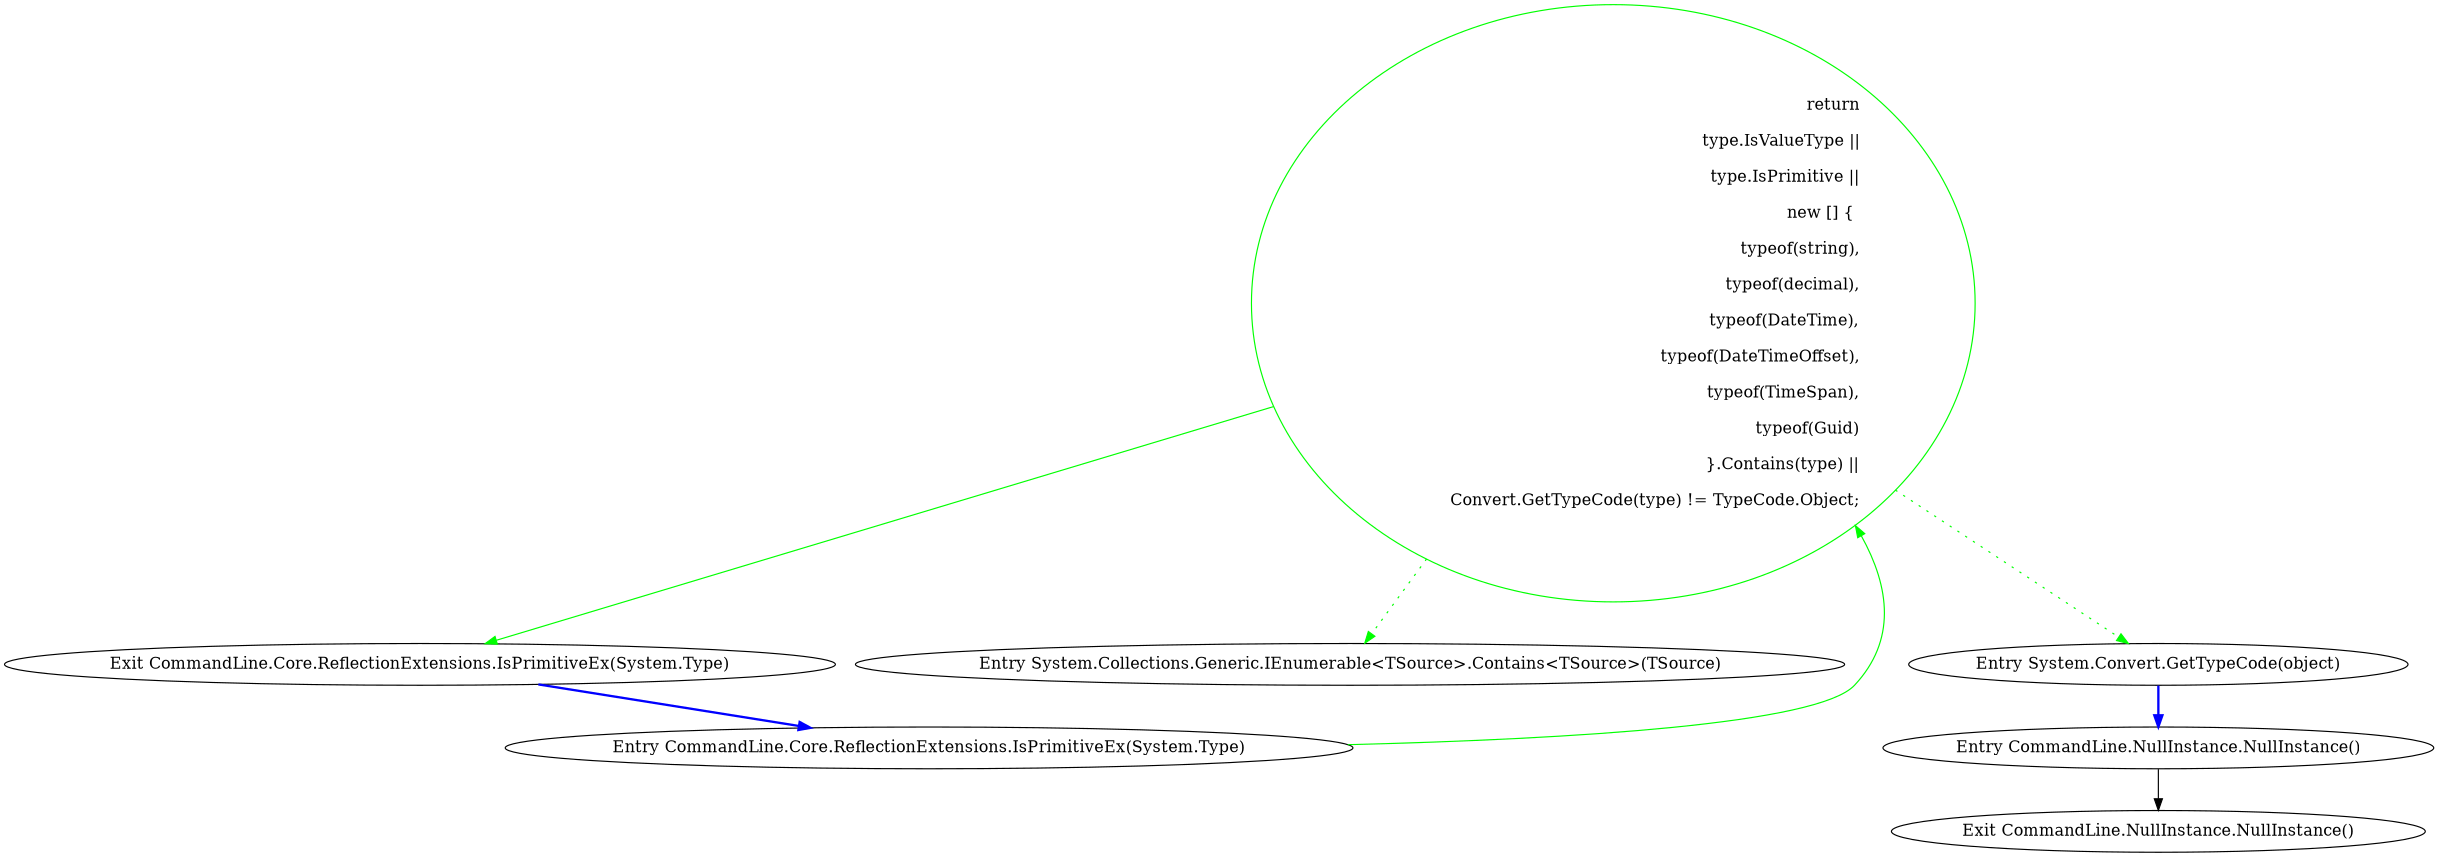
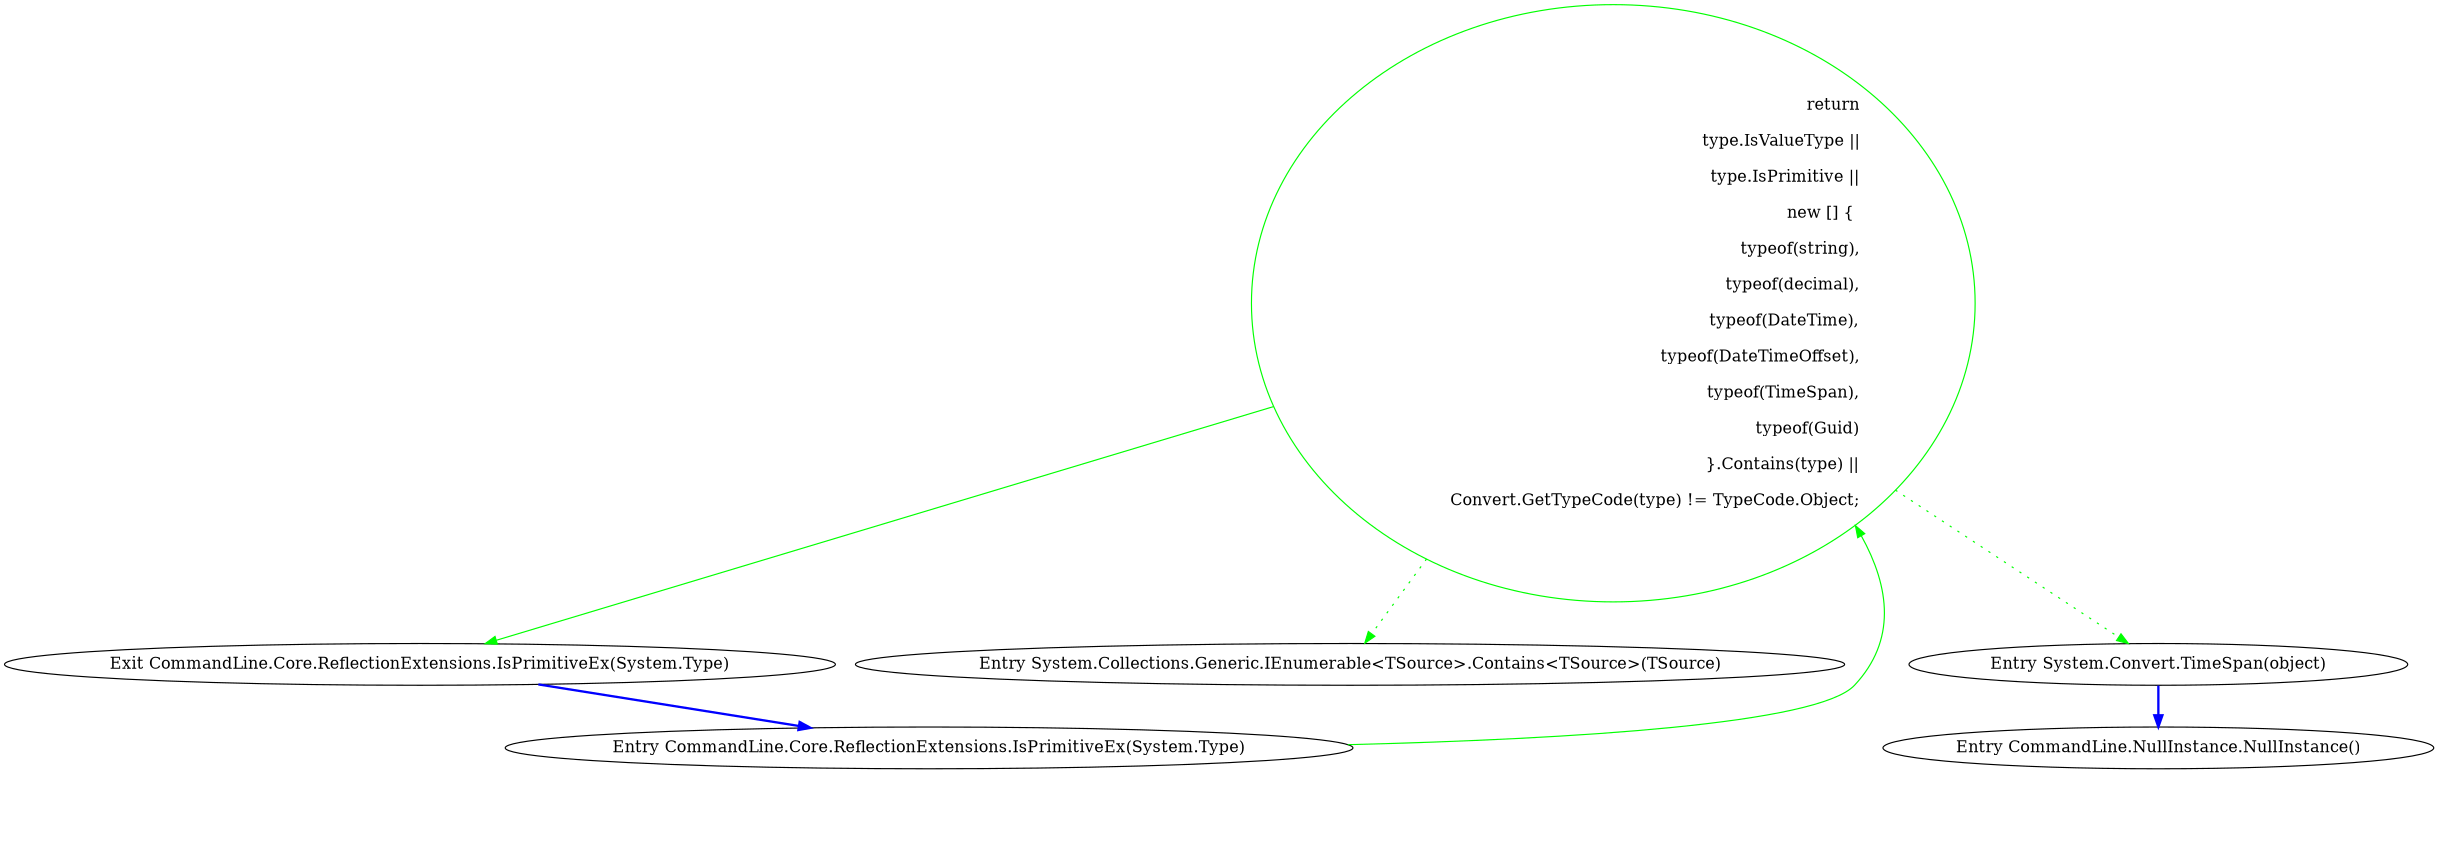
(2158, 664) -> (2158, 664)
(2158, 831) -> none
